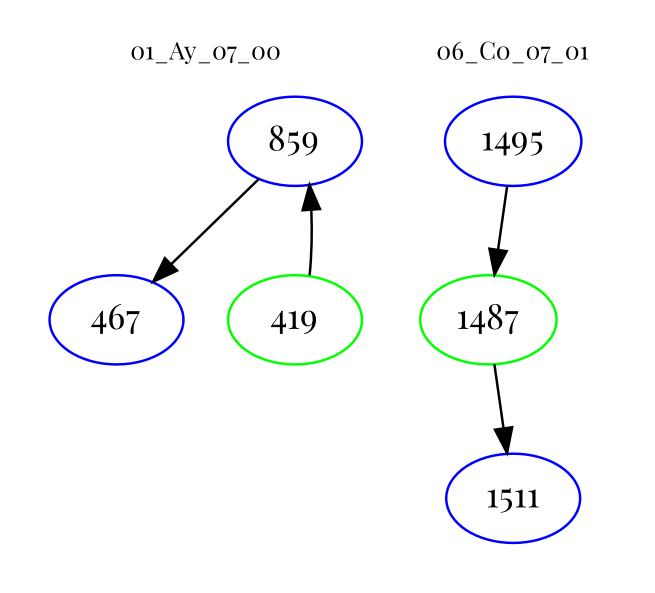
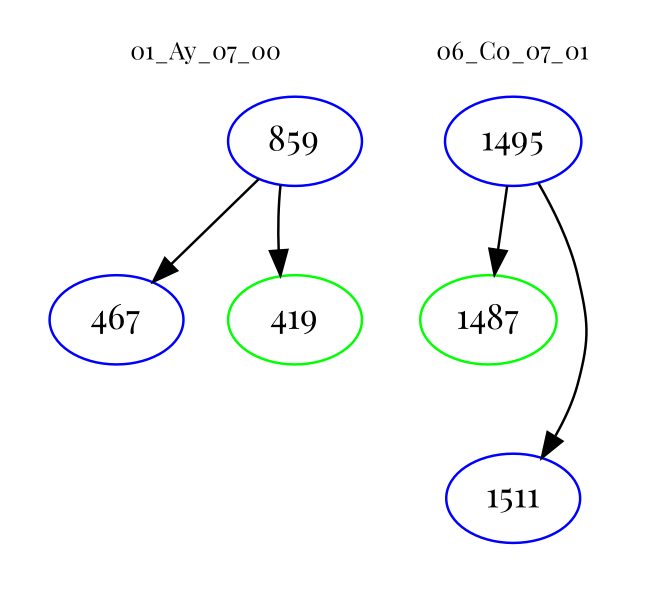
(312, 243) -> (278, 218)
(499, 396) -> (584, 308)
